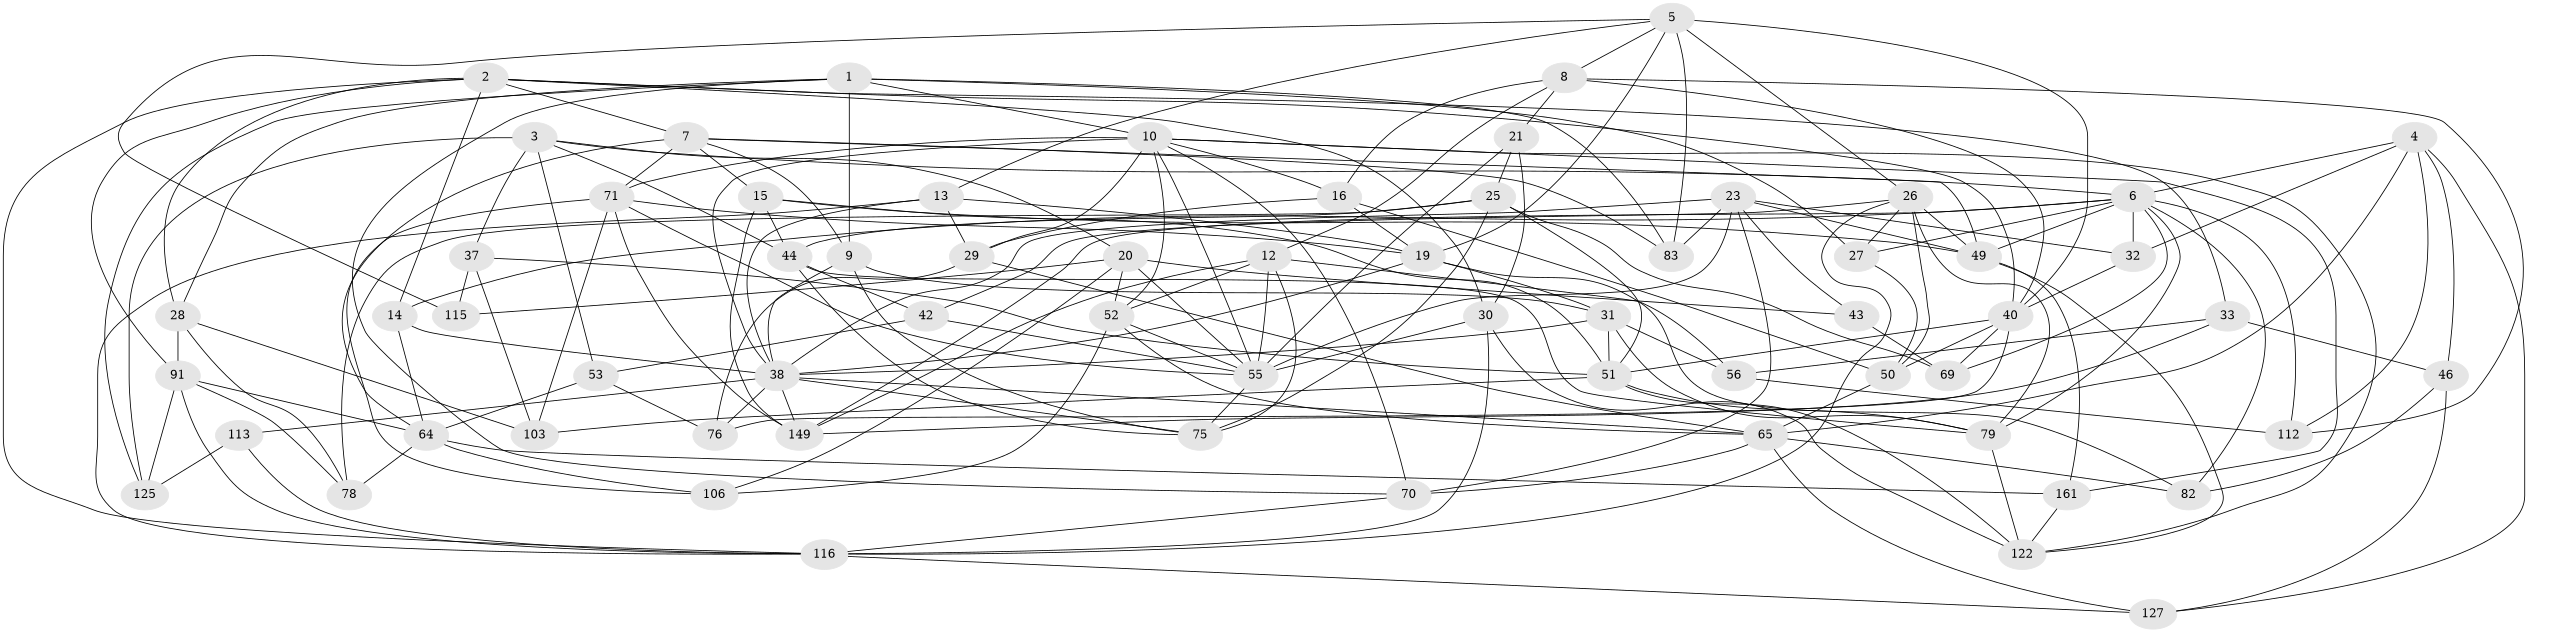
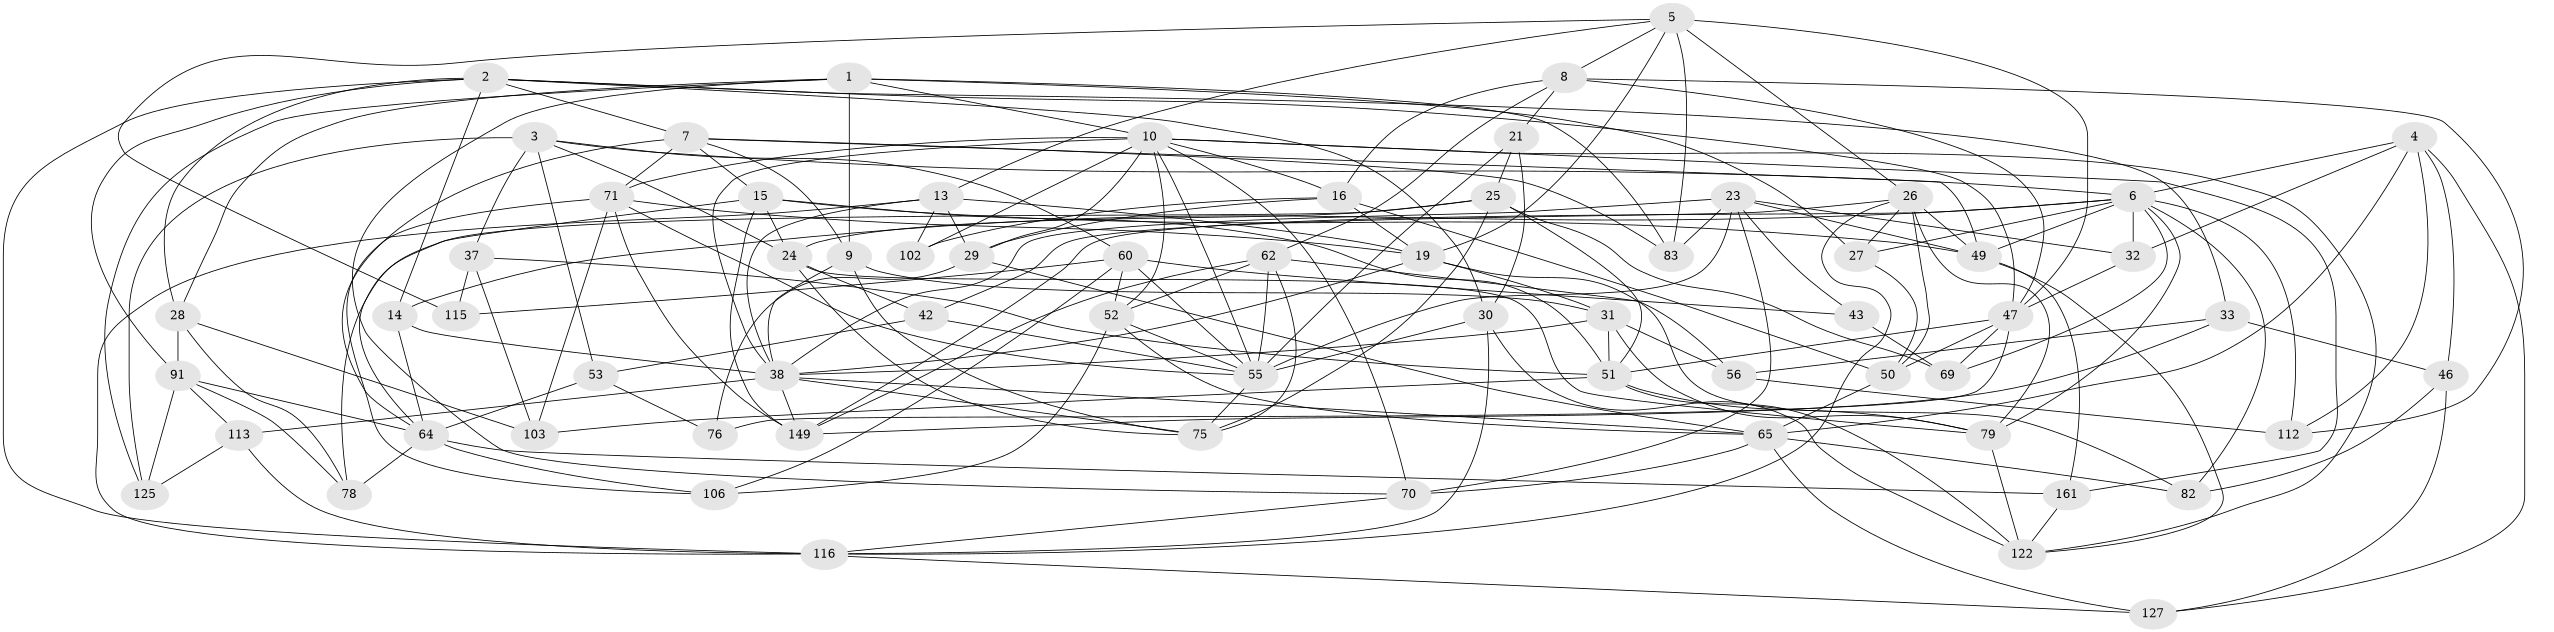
none -> (472, 236)
(790, 257) -> (790, 257)
none -> (911, 257)
(1126, 257) -> (1126, 257)
(1269, 257) -> (1269, 257)
(2011, 316) -> (2011, 316)
(744, 407) -> none
(373, 532) -> (209, 406)
